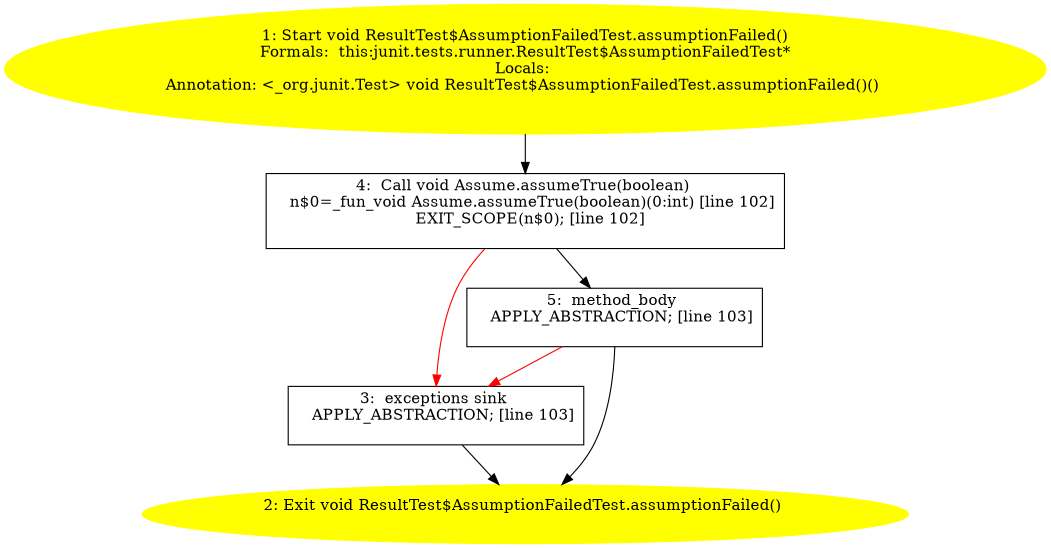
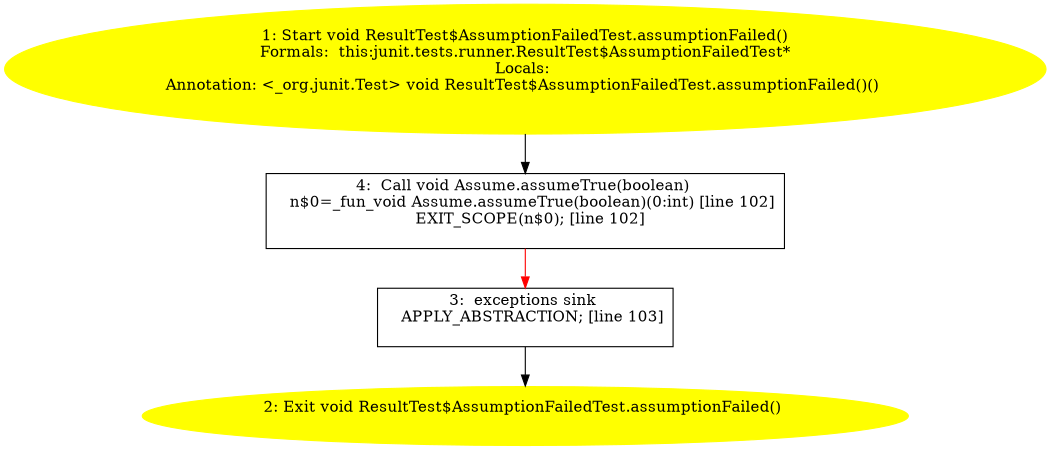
(615, 317) -> none
